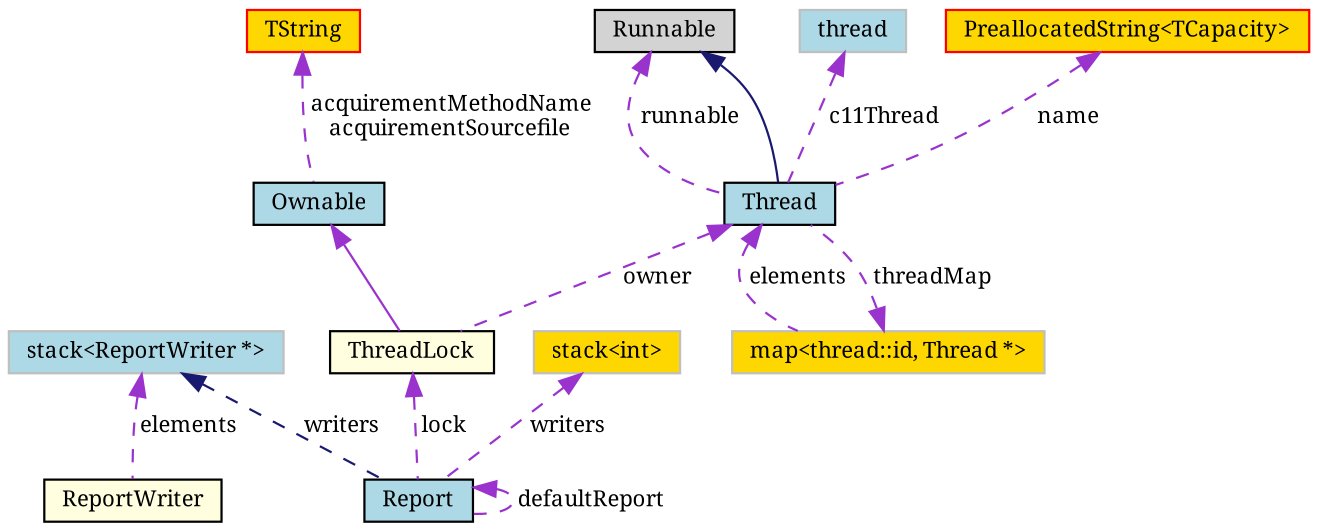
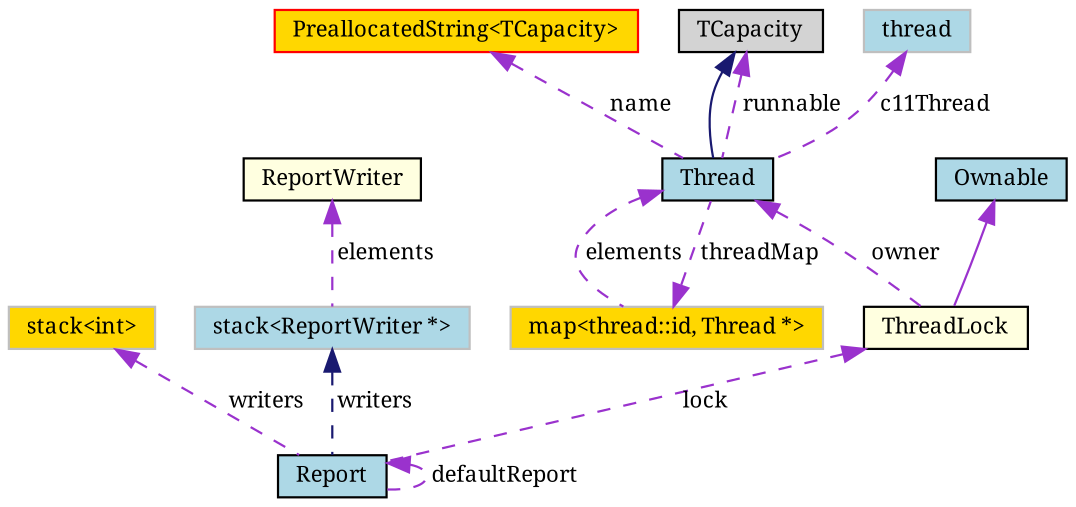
(303, 31) -> none
(665, 31) -> (751, 31)
(133, 437) -> (332, 265)
